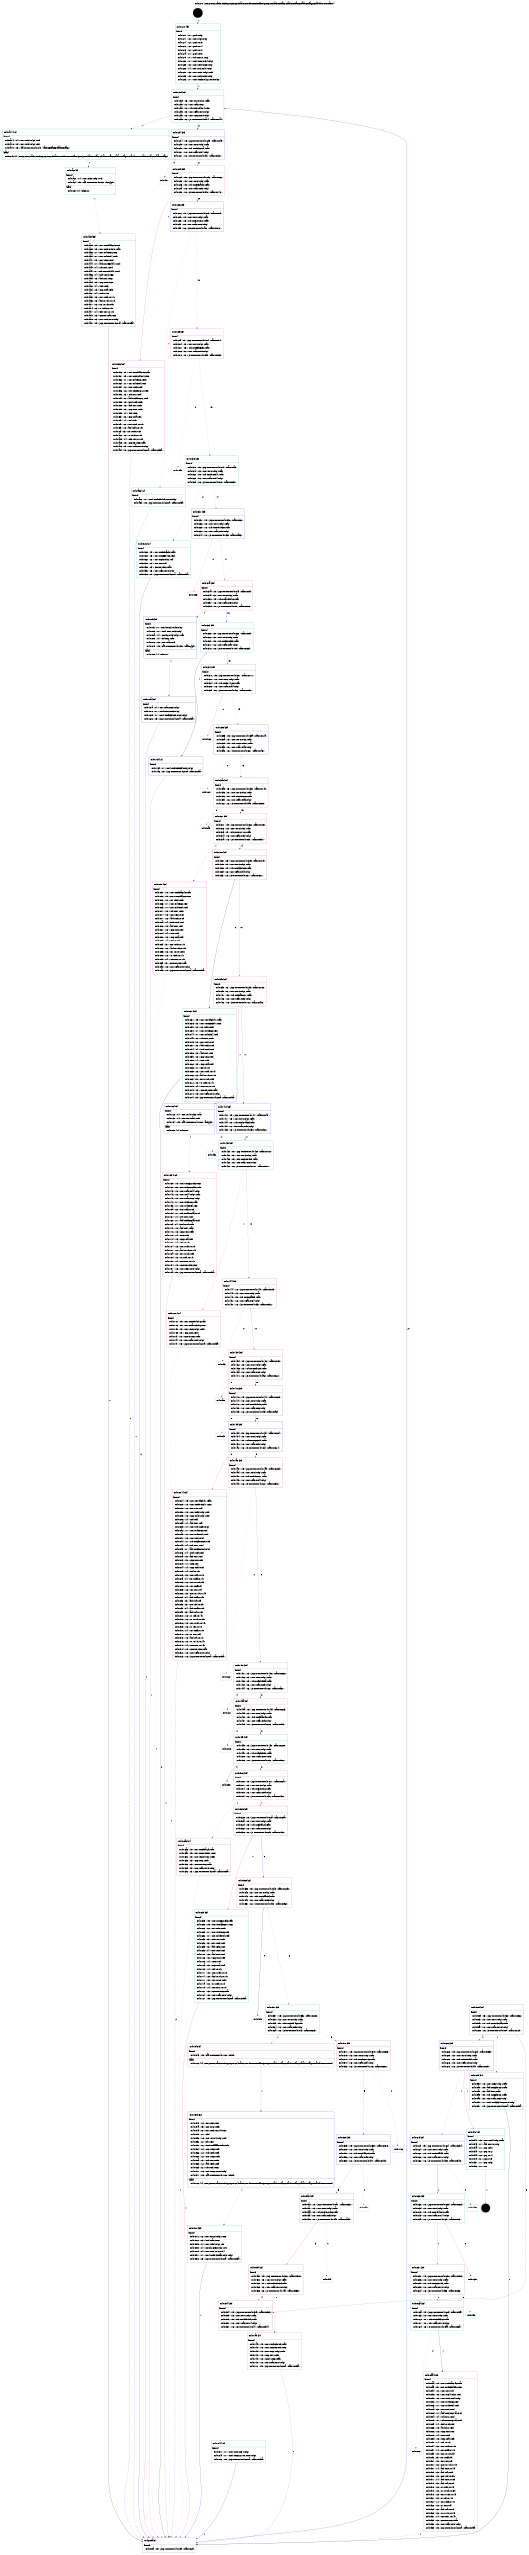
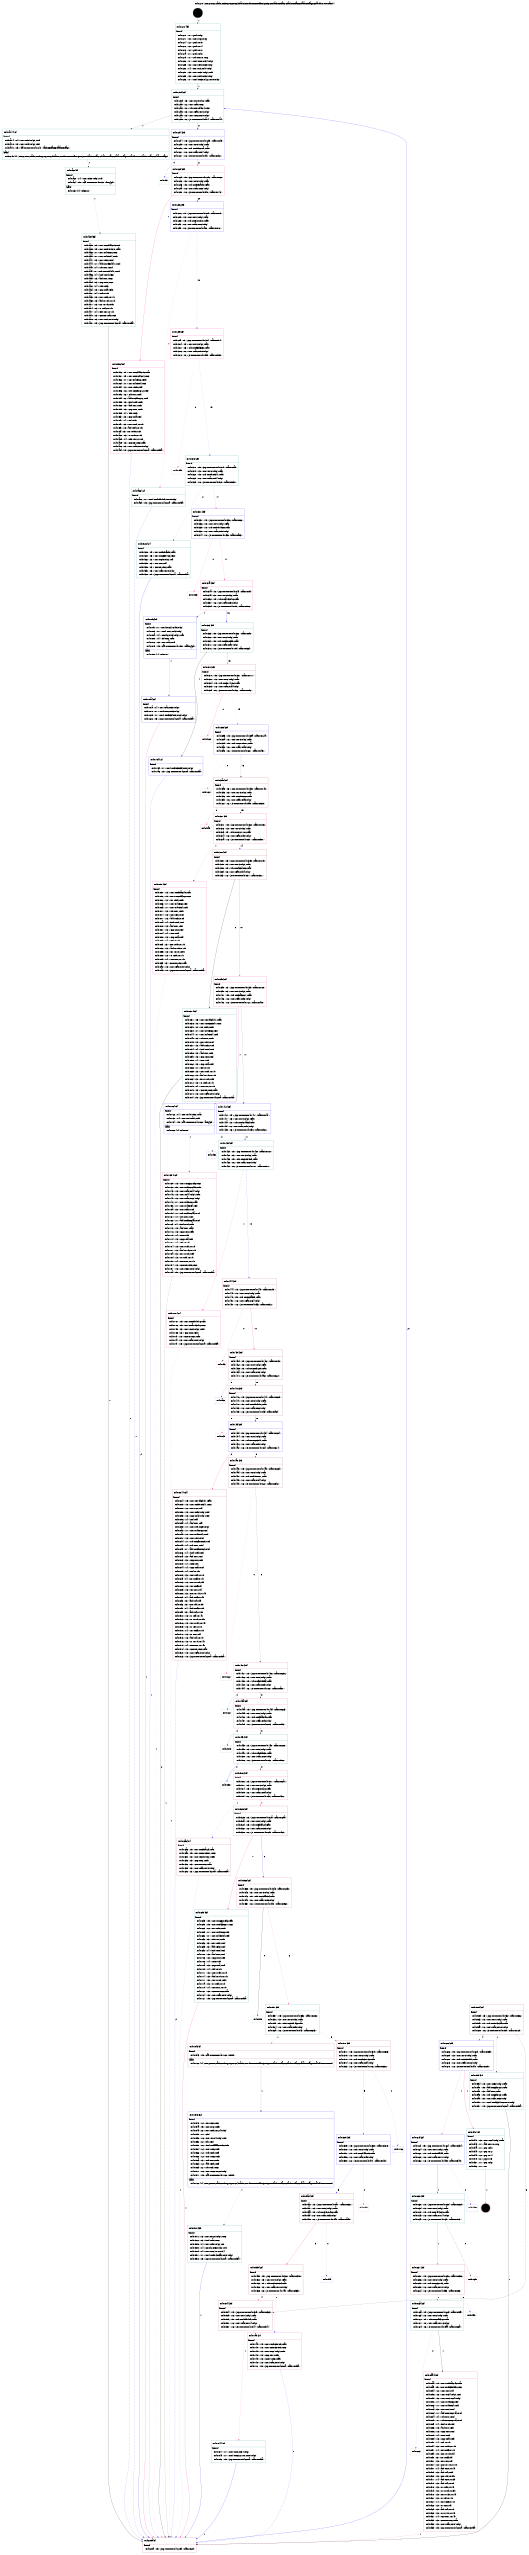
none -> (242, 2385)
